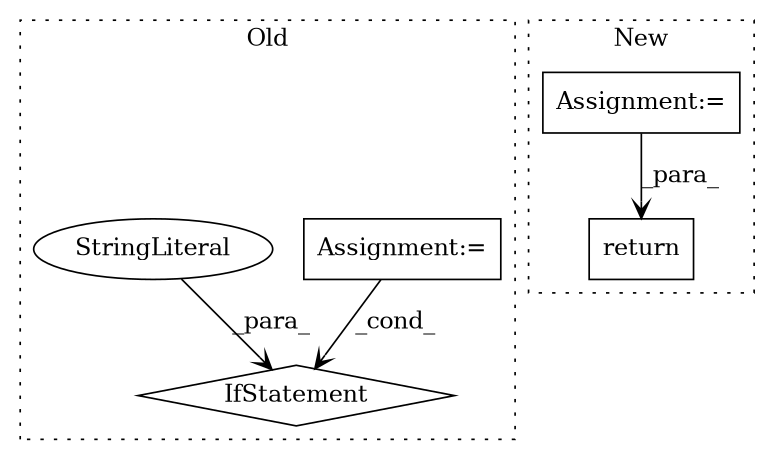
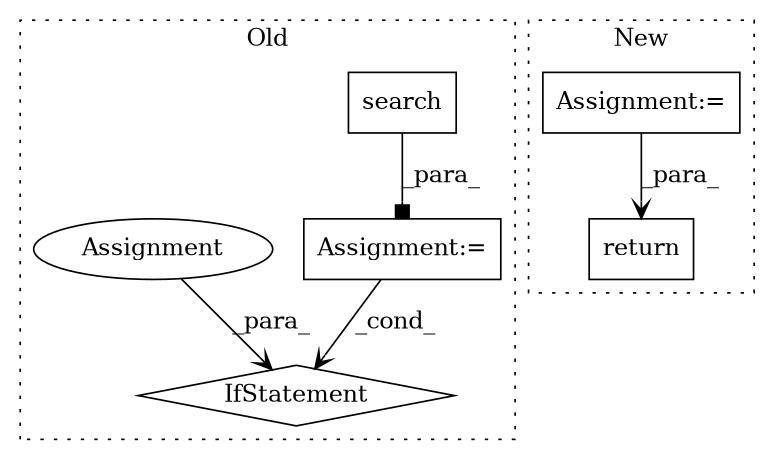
none -> (402, 103)
(153, 249) -> (153, 249)
